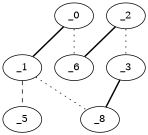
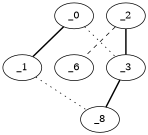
(74, 42) -> (97, 39)
(100, 42) -> (103, 39)
(126, 42) -> (126, 42)
(22, 119) -> none
